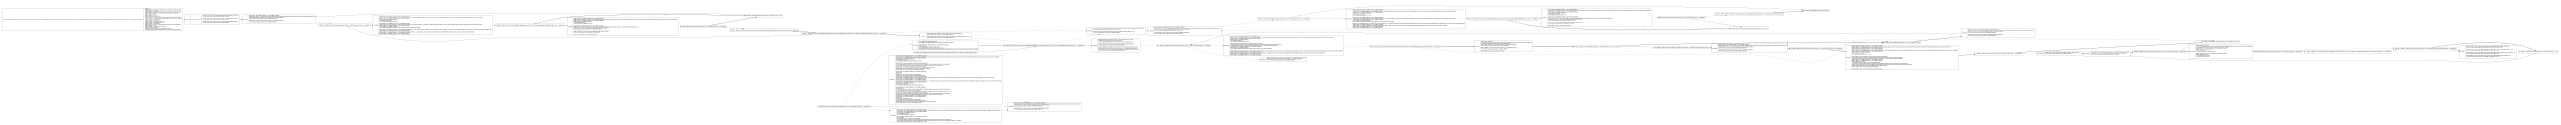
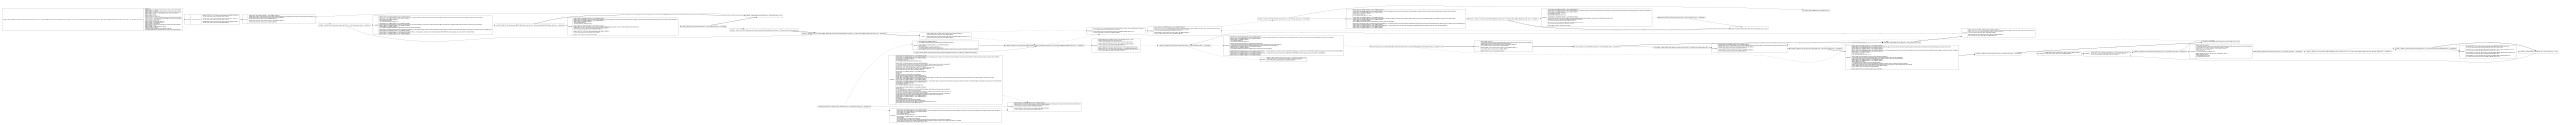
(1749, 14) -> none
